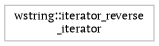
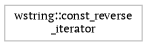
(79, 23) -> (73, 23)
